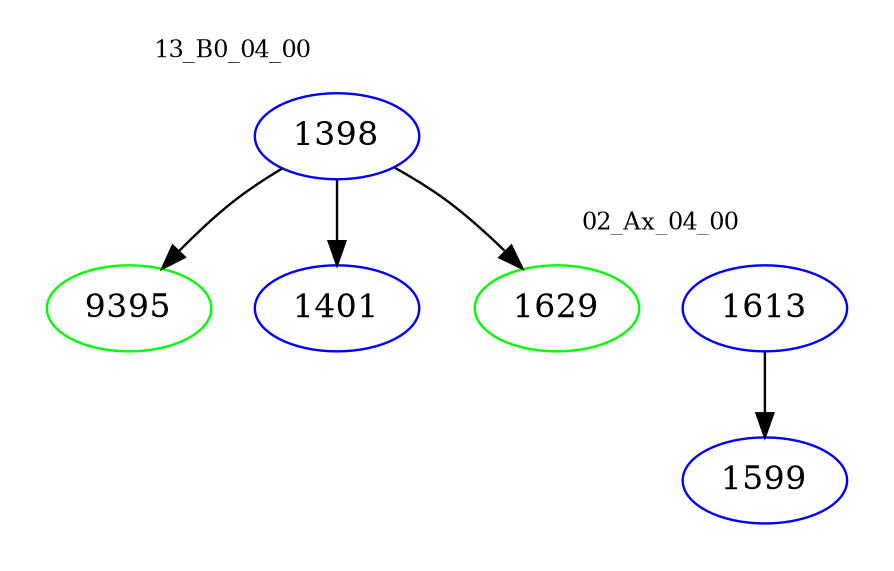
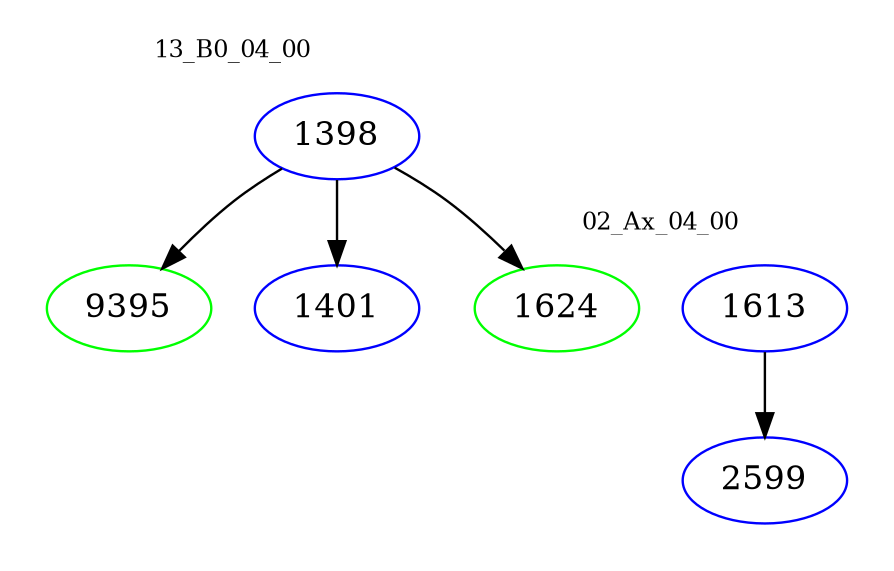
(557, 308) -> (557, 308)
(765, 480) -> (765, 480)
